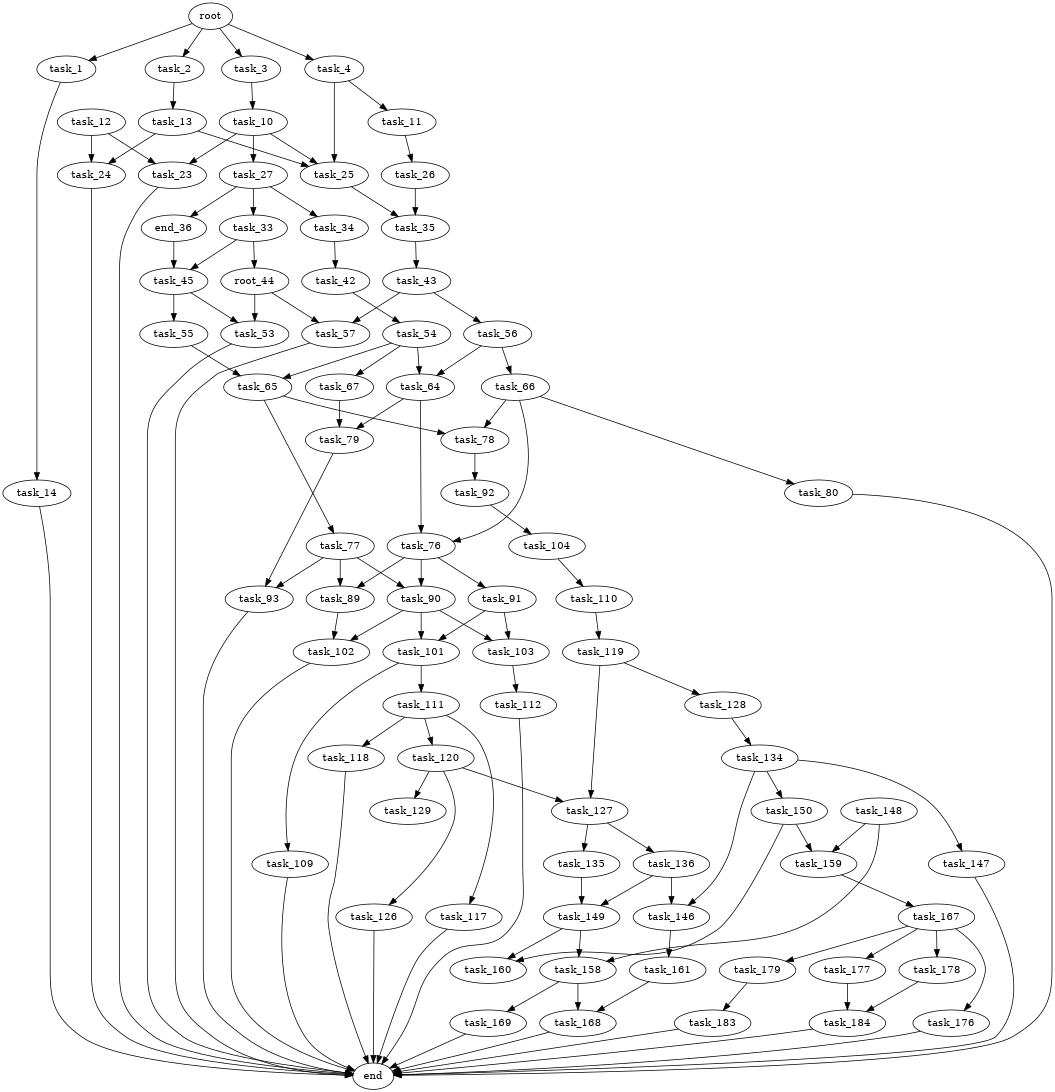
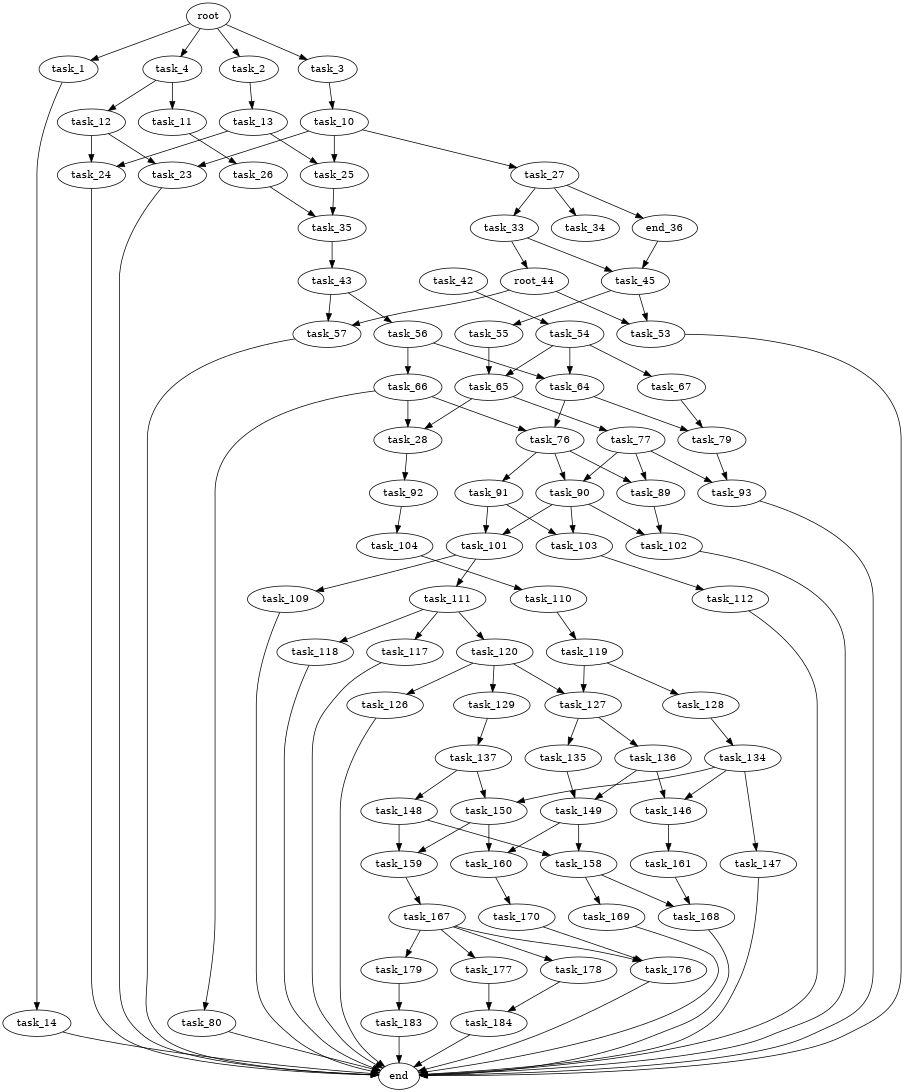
(334, 118) -> (135, 94)
(335, 251) -> none
(475, 440) -> (408, 440)
none -> (473, 758)
none -> (517, 917)
